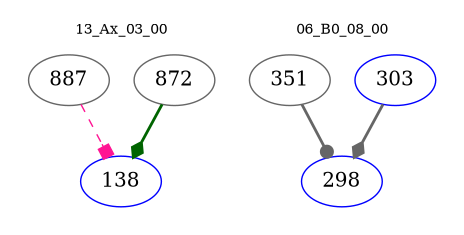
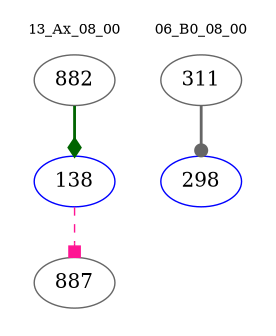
(122, 30) -> (75, 30)
(174, 80) -> (75, 80)
(290, 80) -> (201, 80)
(395, 80) -> none
(91, 124) -> (75, 225)
